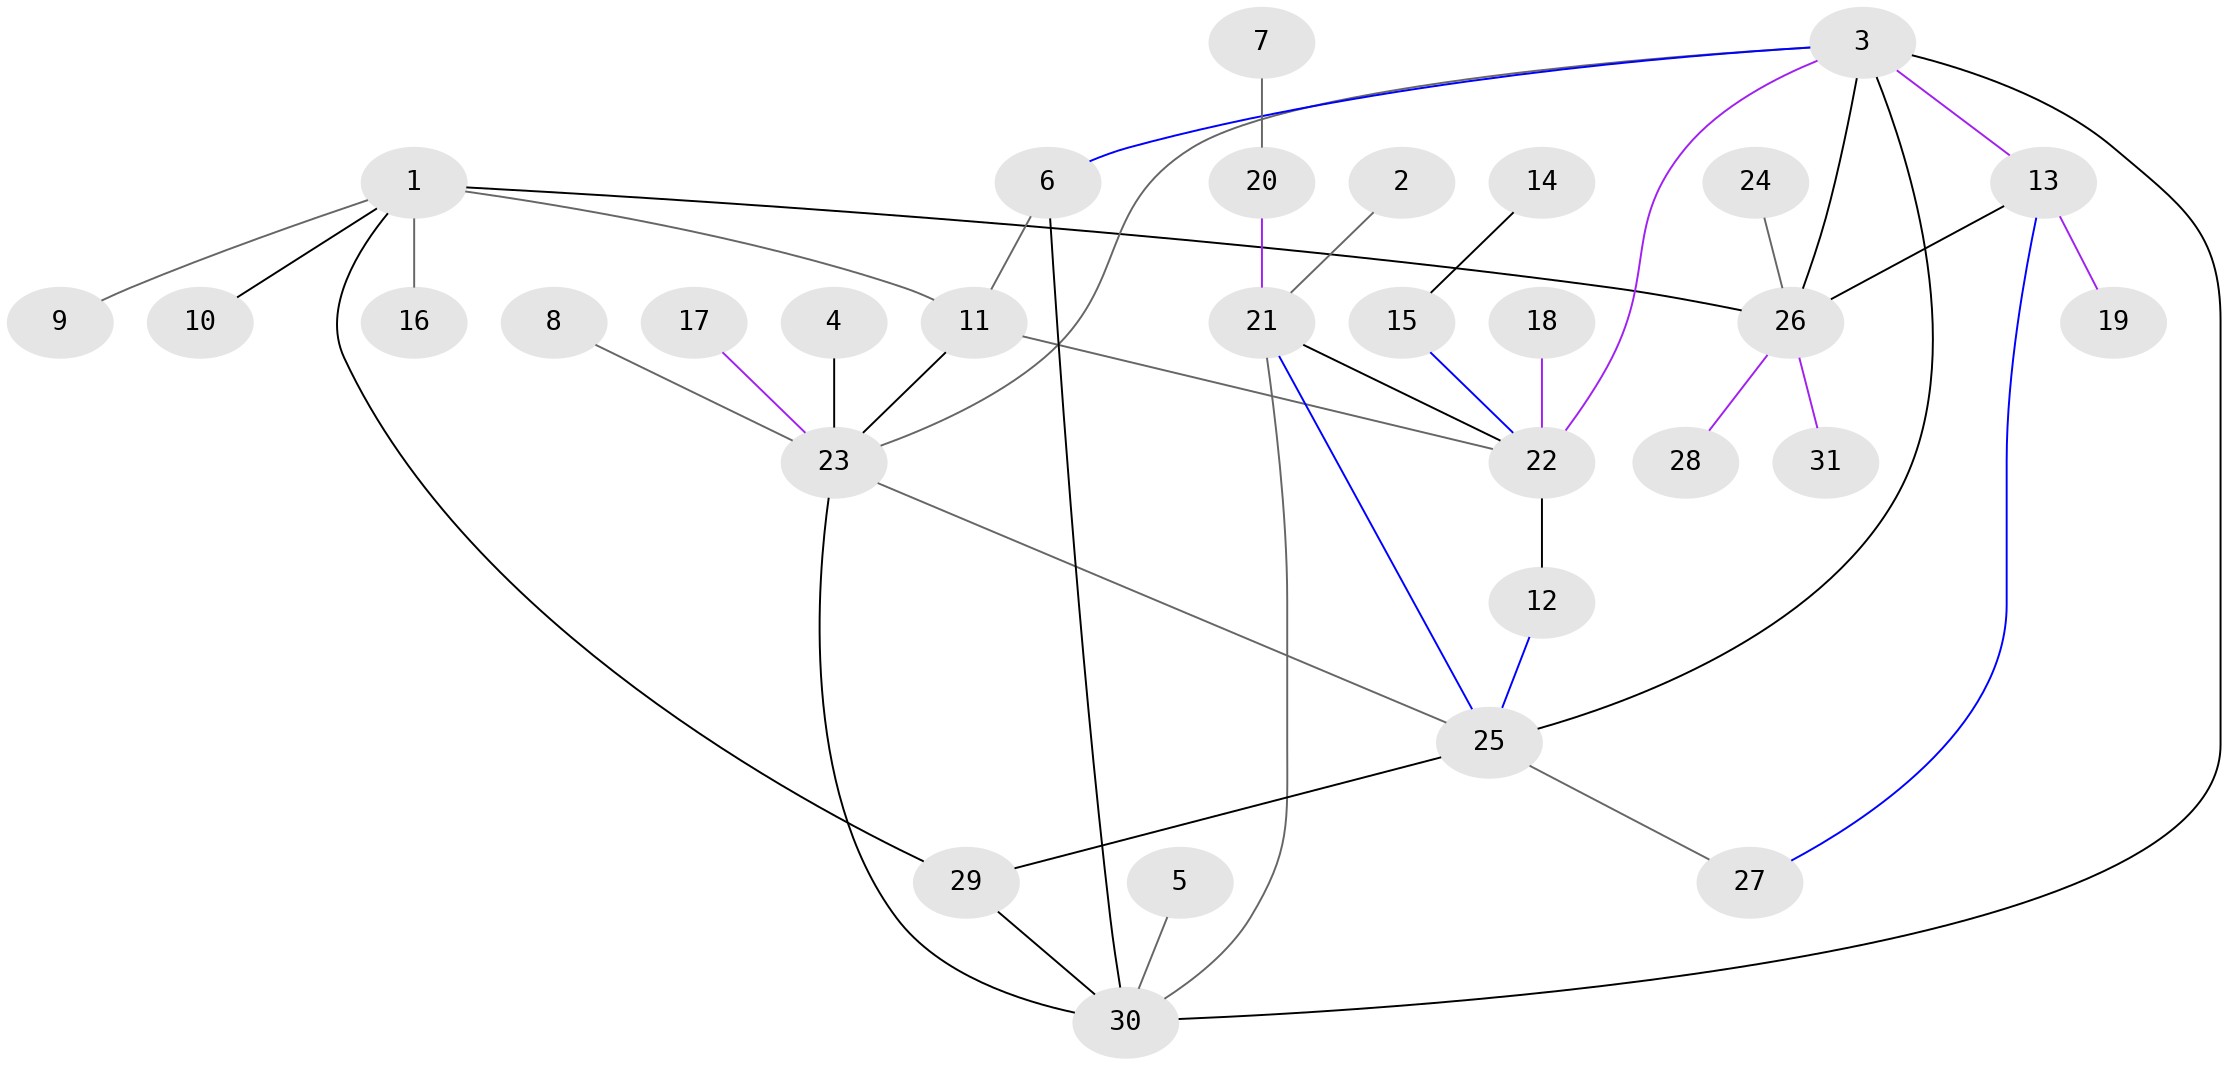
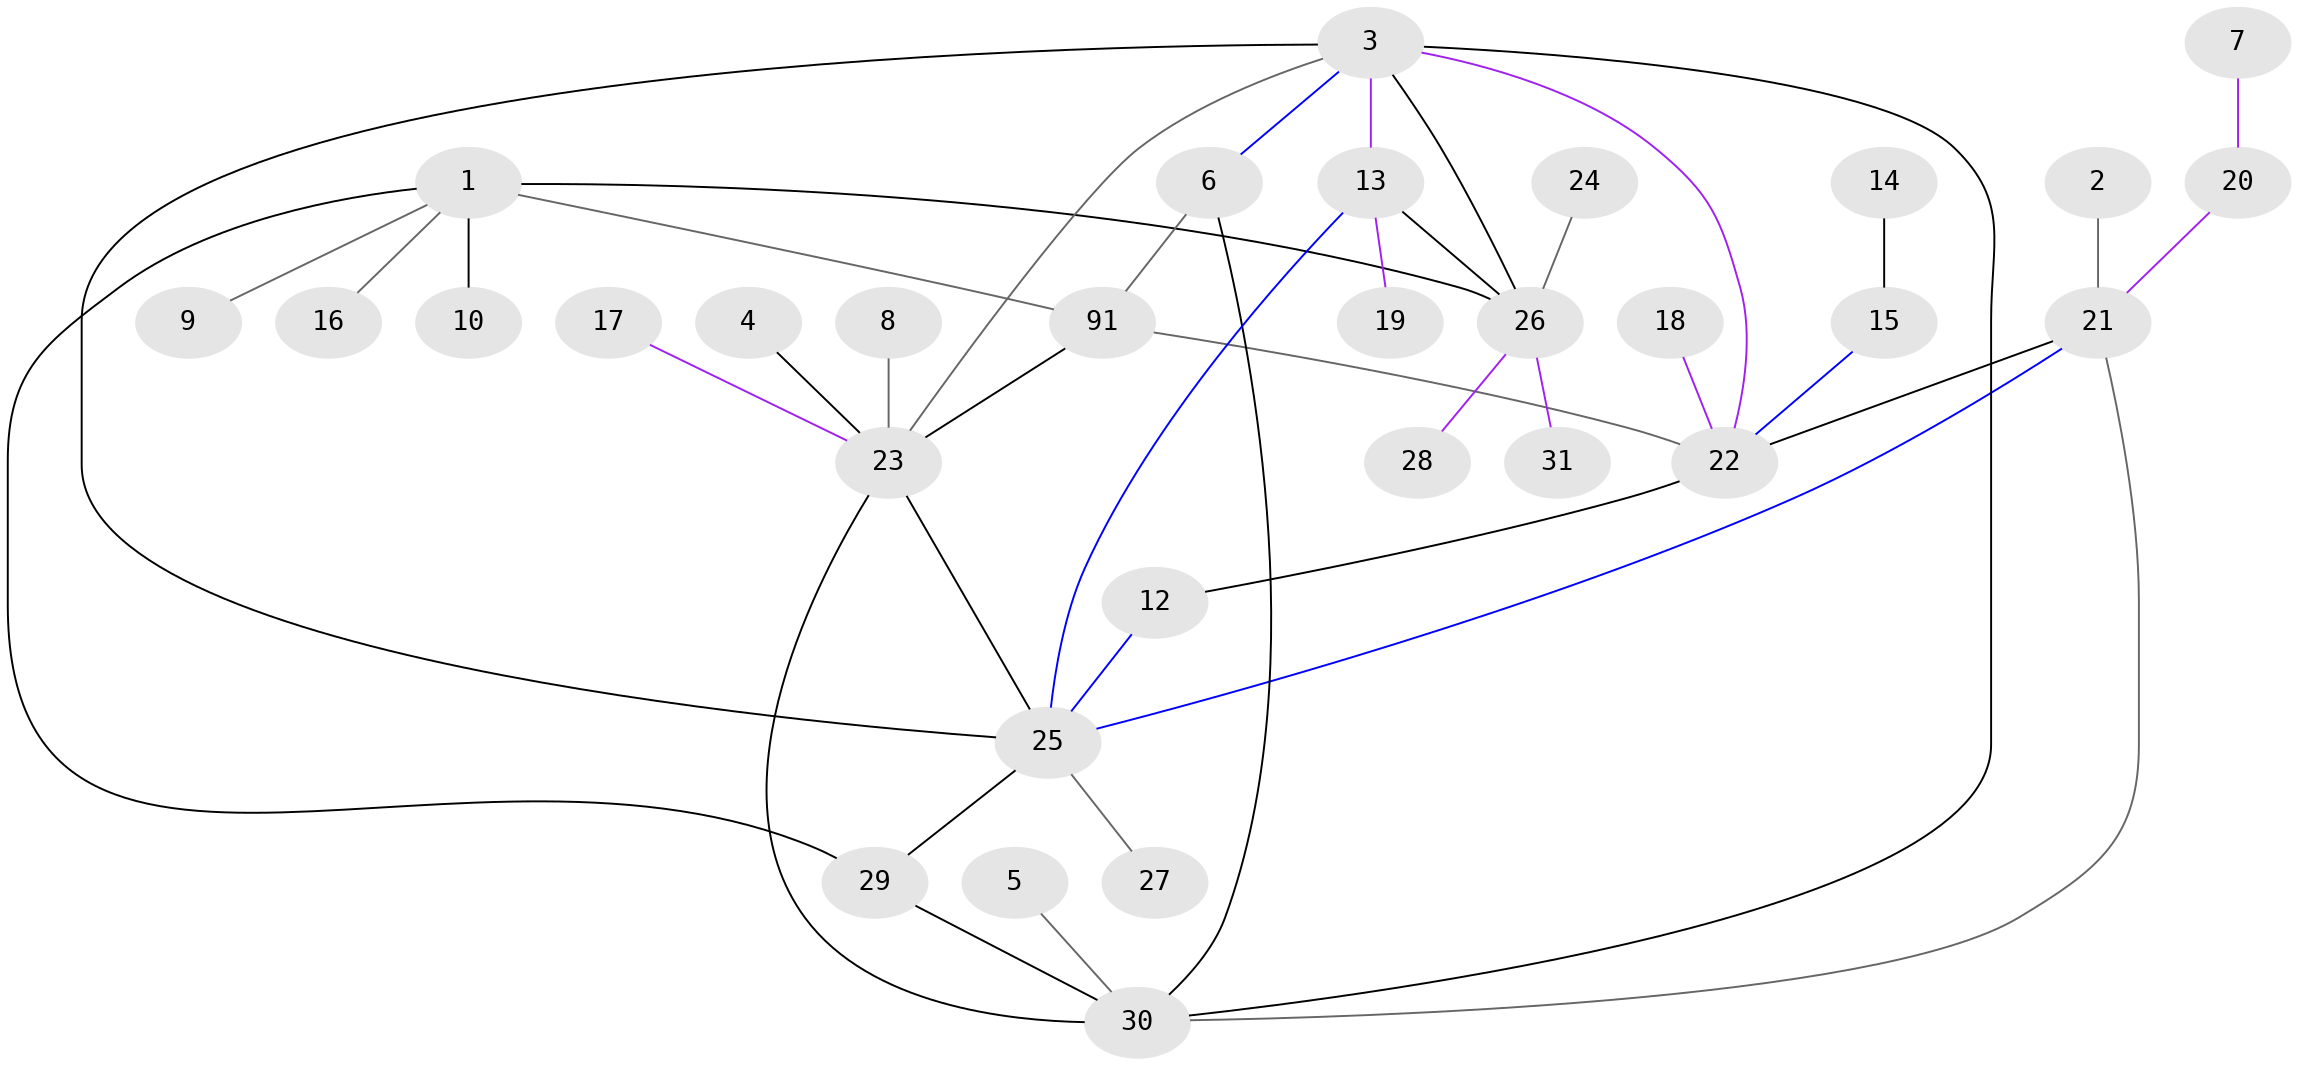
(1262, 104) -> (2238, 113)
(974, 323) -> (1102, 323)
(2007, 585) -> (1158, 439)
(1162, 603) -> (968, 603)
